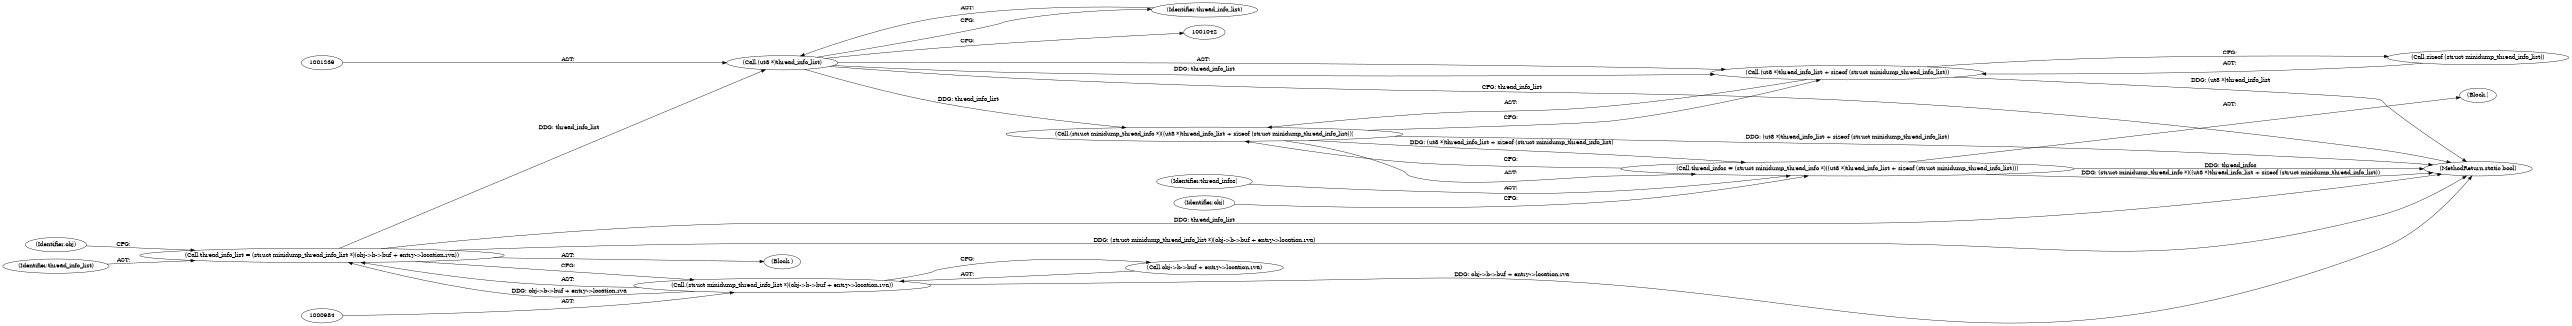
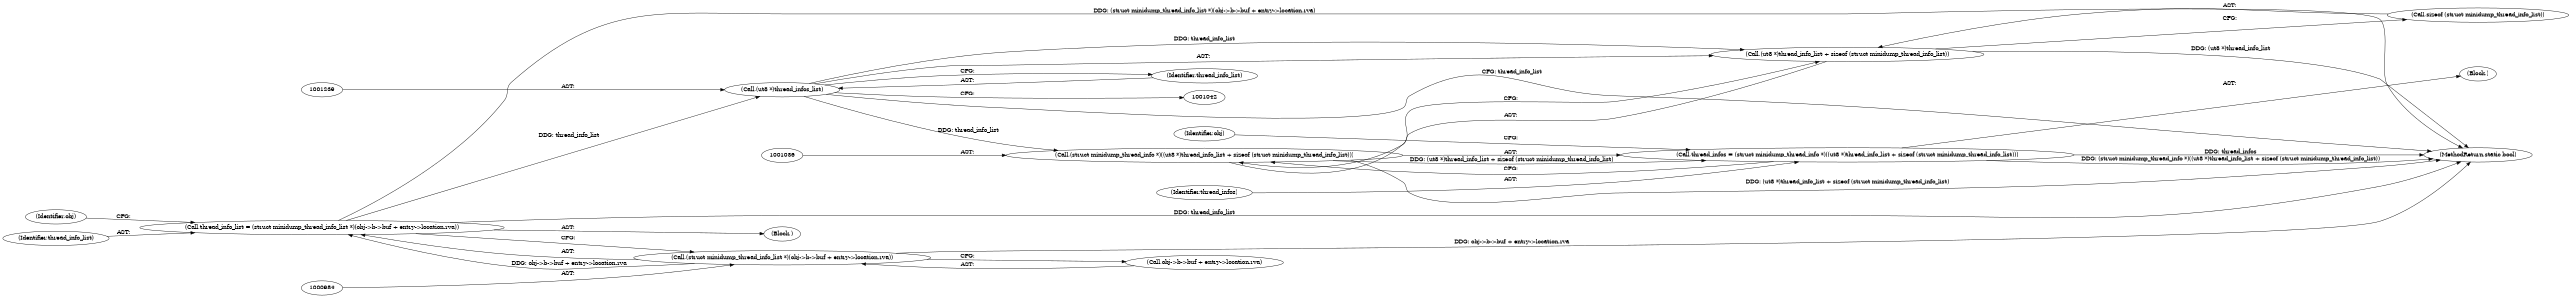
(782, 63) -> (782, 90)
none -> (782, 155)
